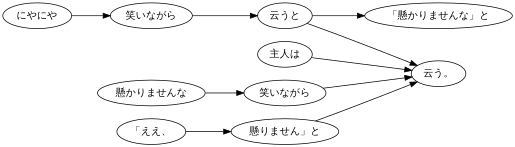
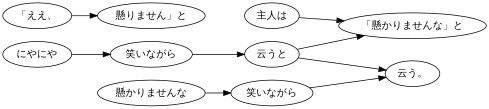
(358, 64) -> (318, 19)
(363, 103) -> none
